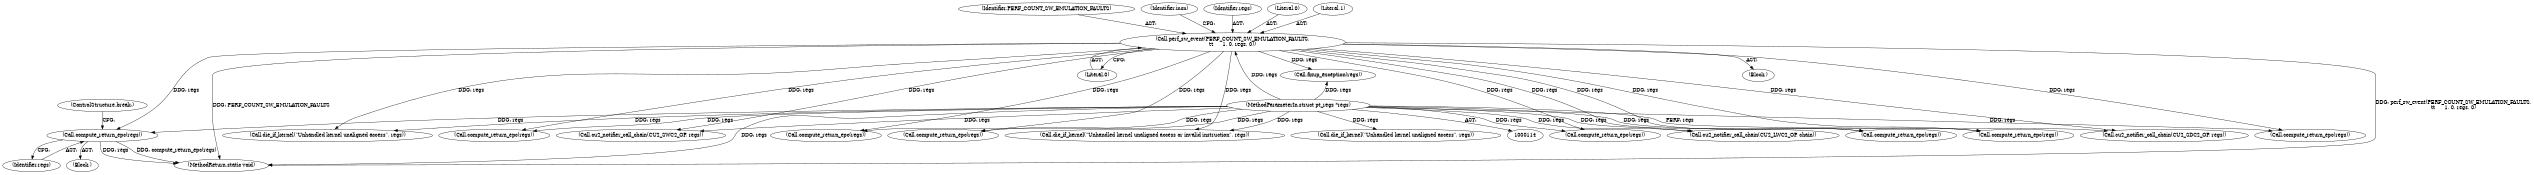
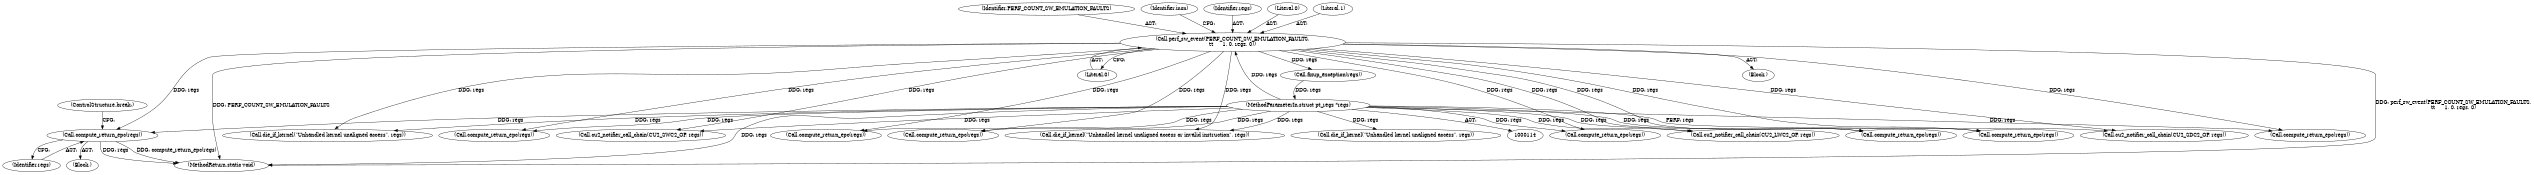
(1322, 93) -> (1296, 87)
(1753, 135) -> (1753, 135)
